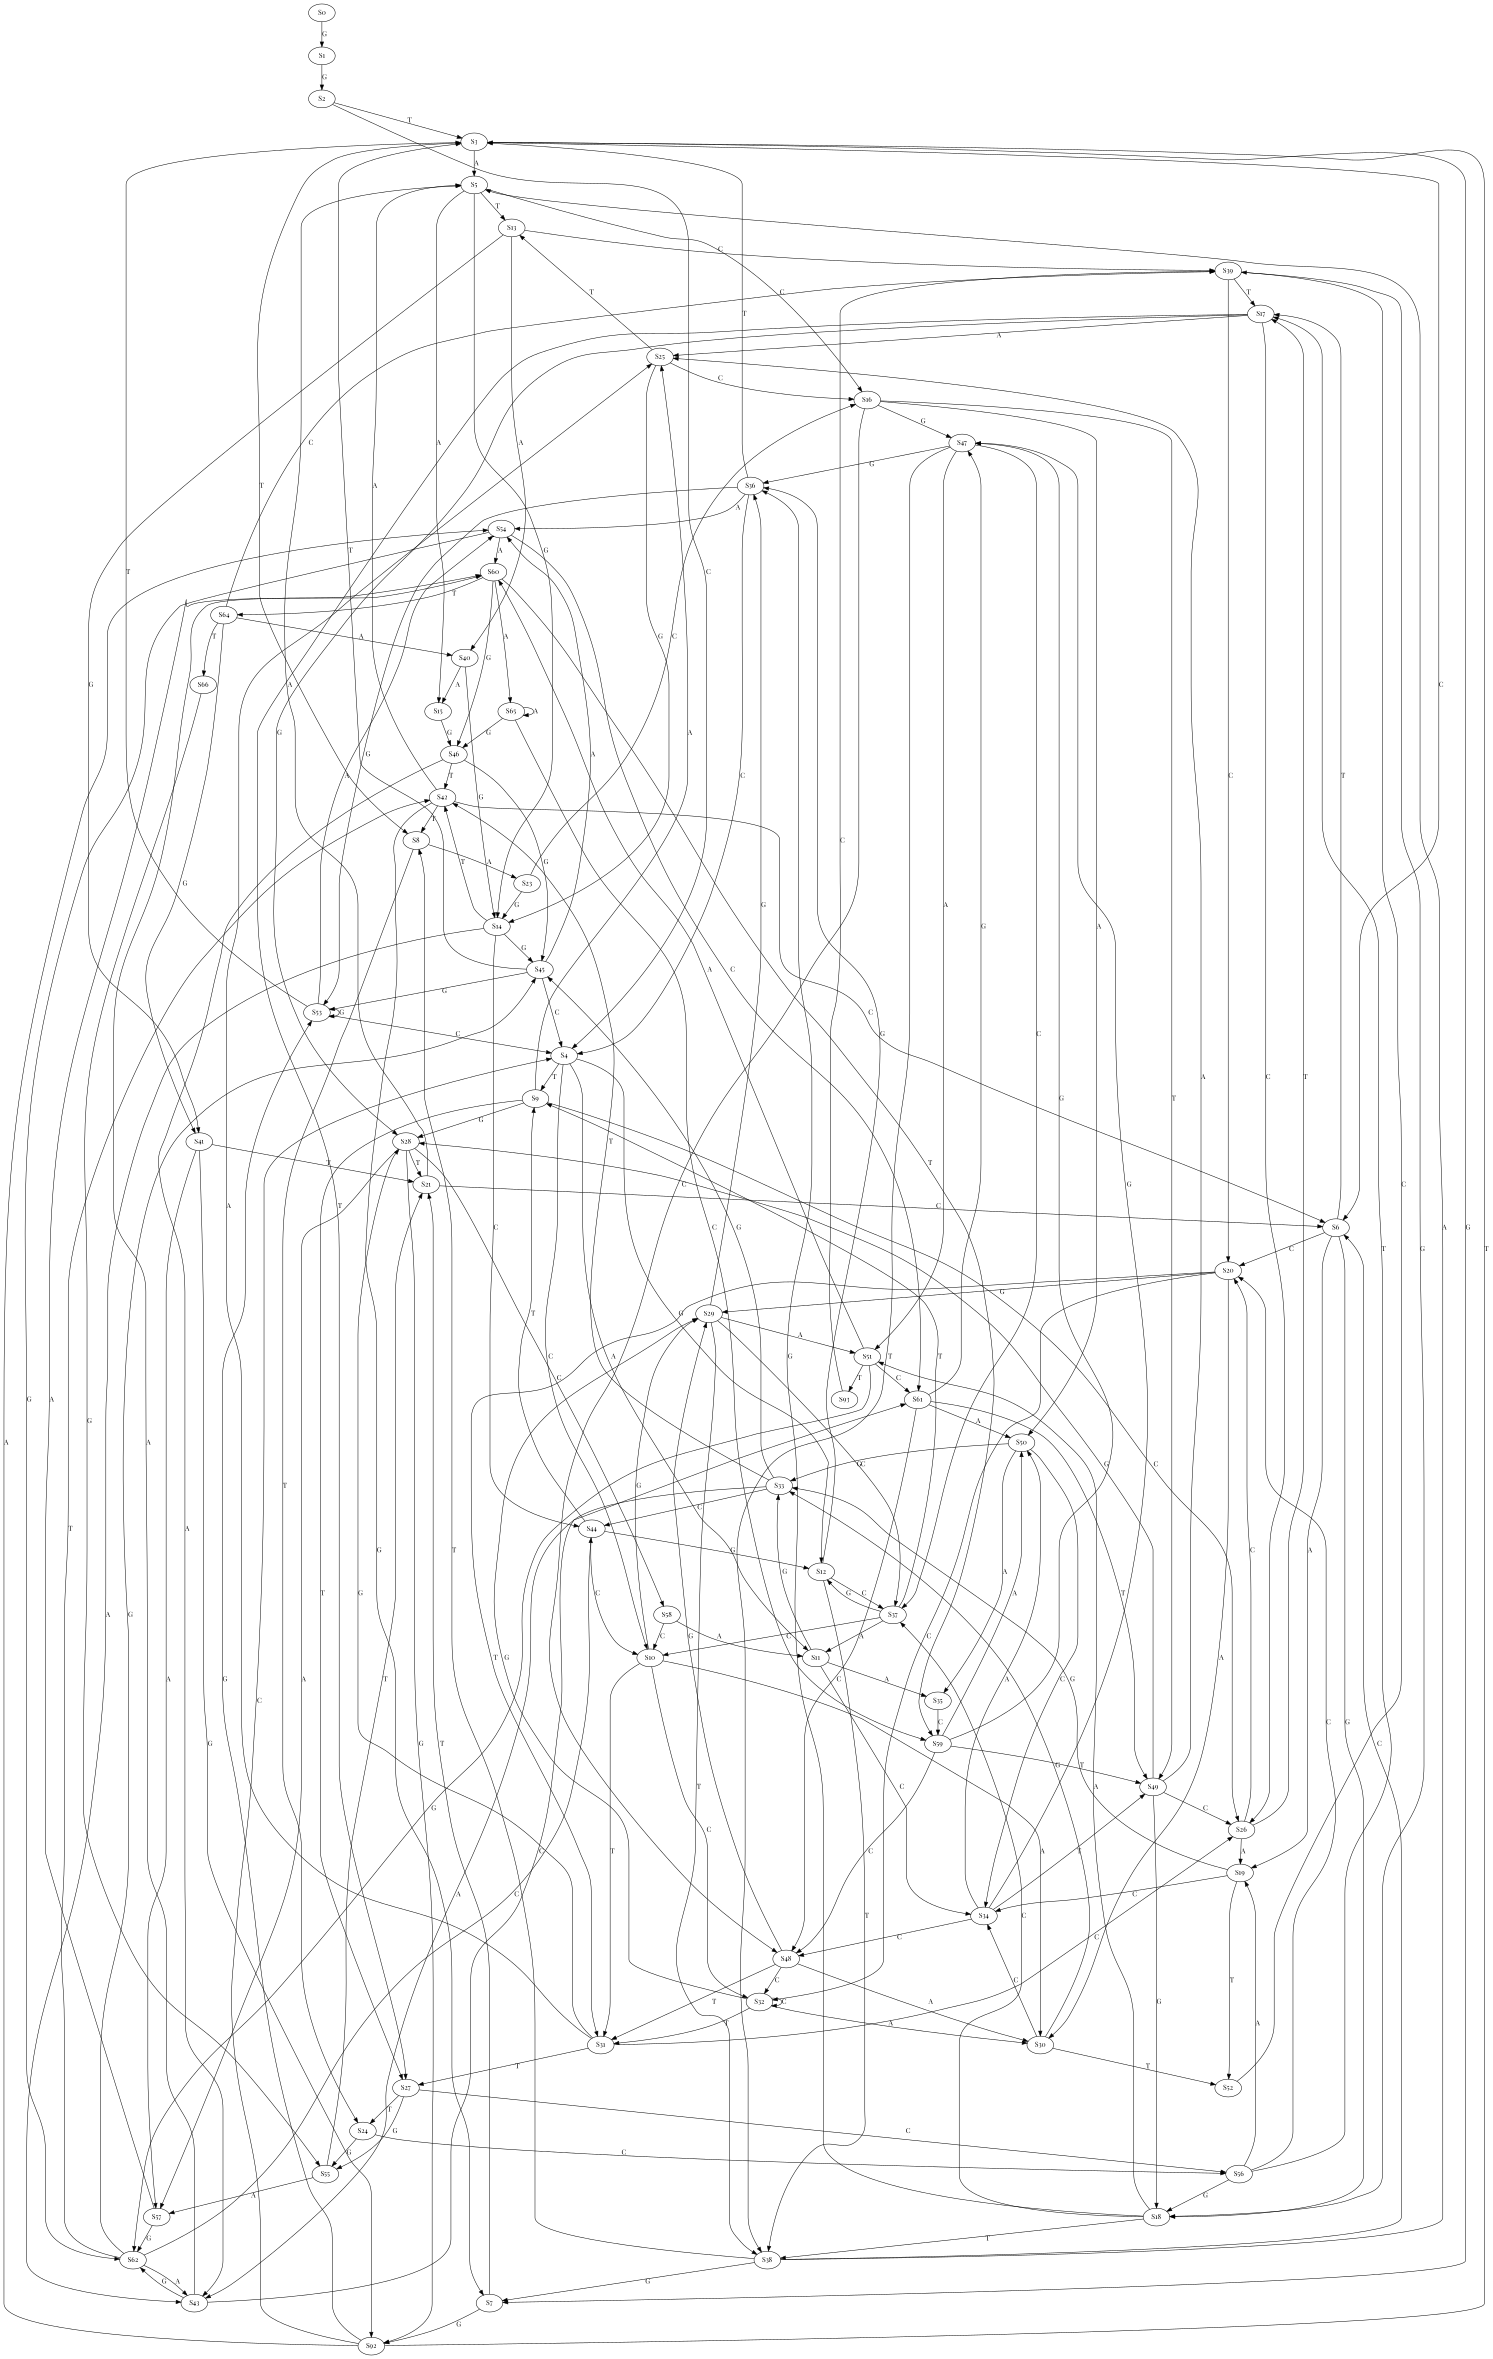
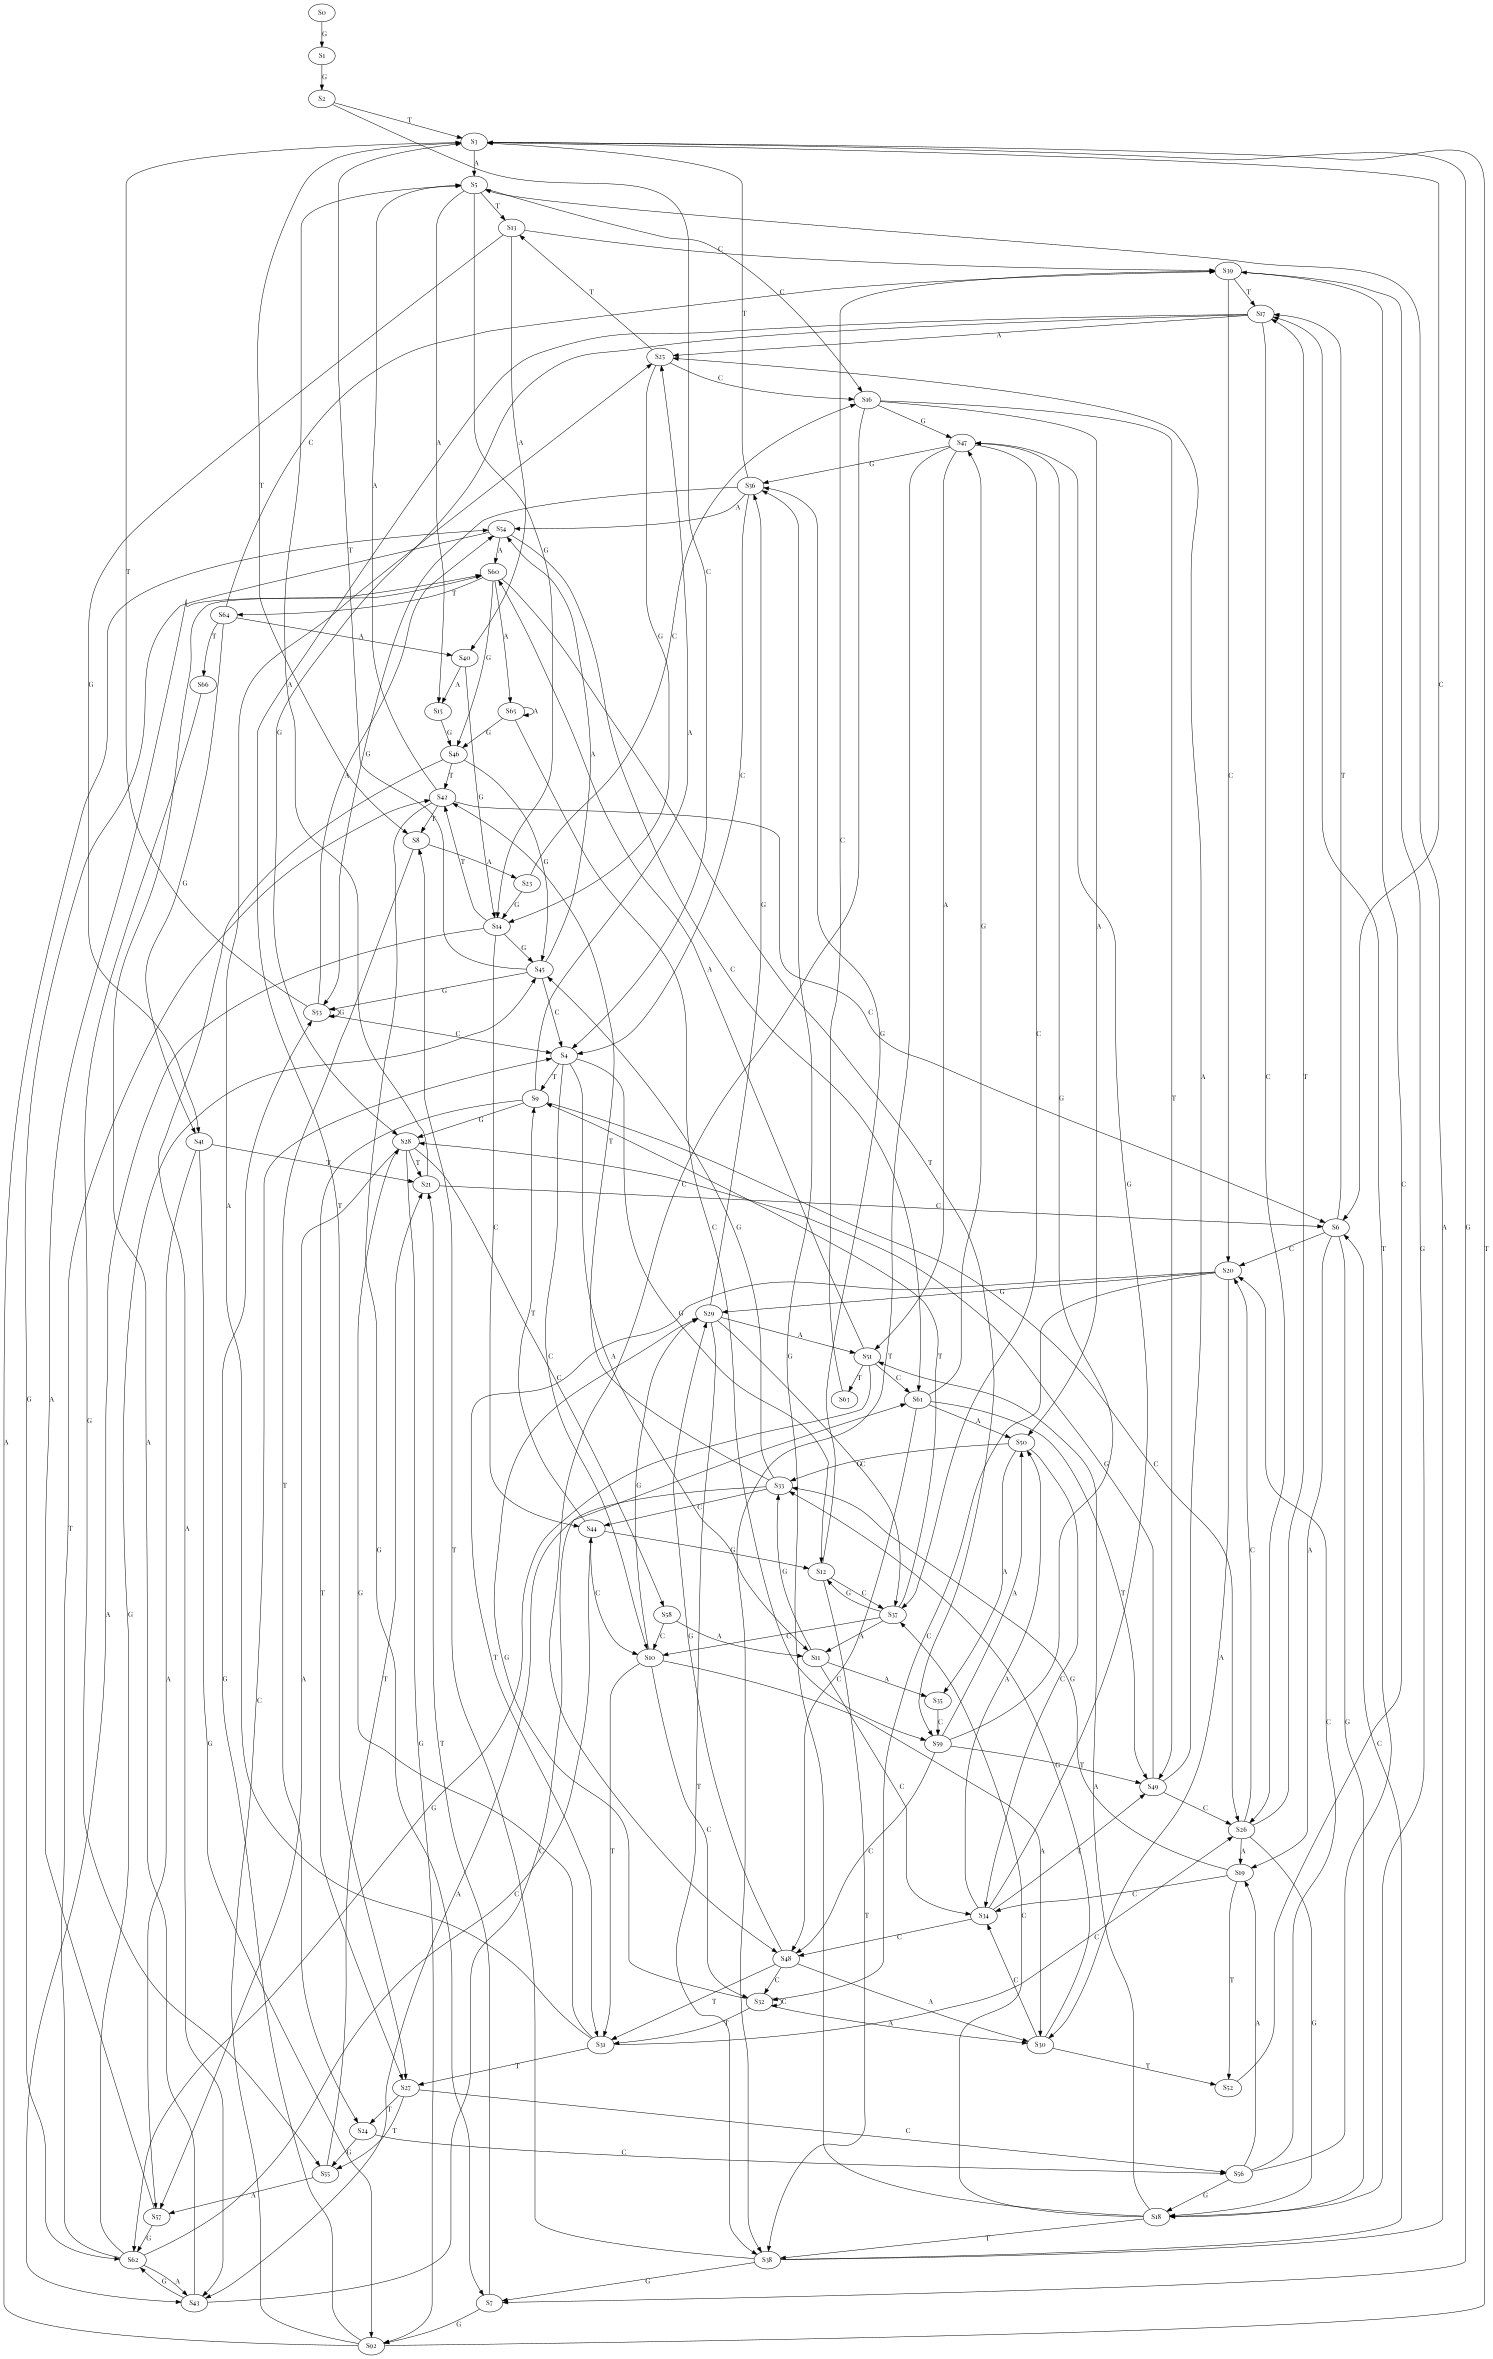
(845, 1400) -> (845, 1400)
(1157, 1999) -> (1312, 2070)
(395, 2131) -> (395, 2131)
